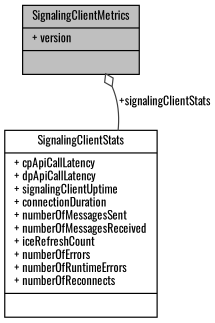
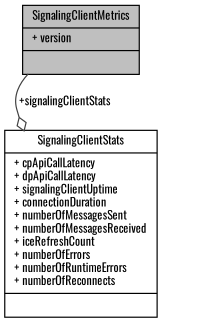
(118, 108) -> (17, 94)
